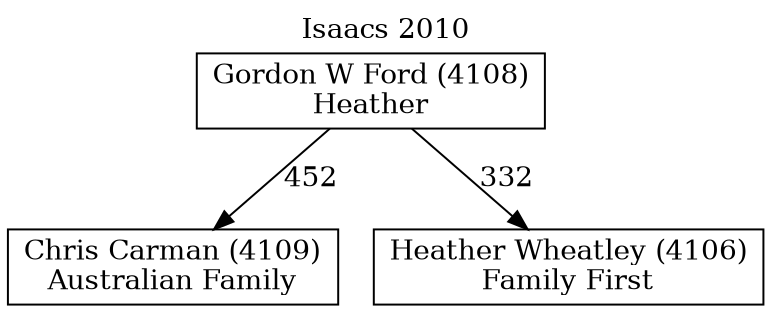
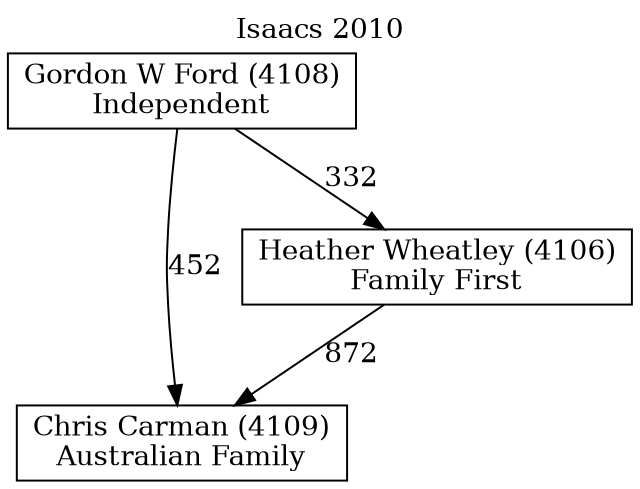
(371, 91) -> (182, 91)
none -> (318, 349)
